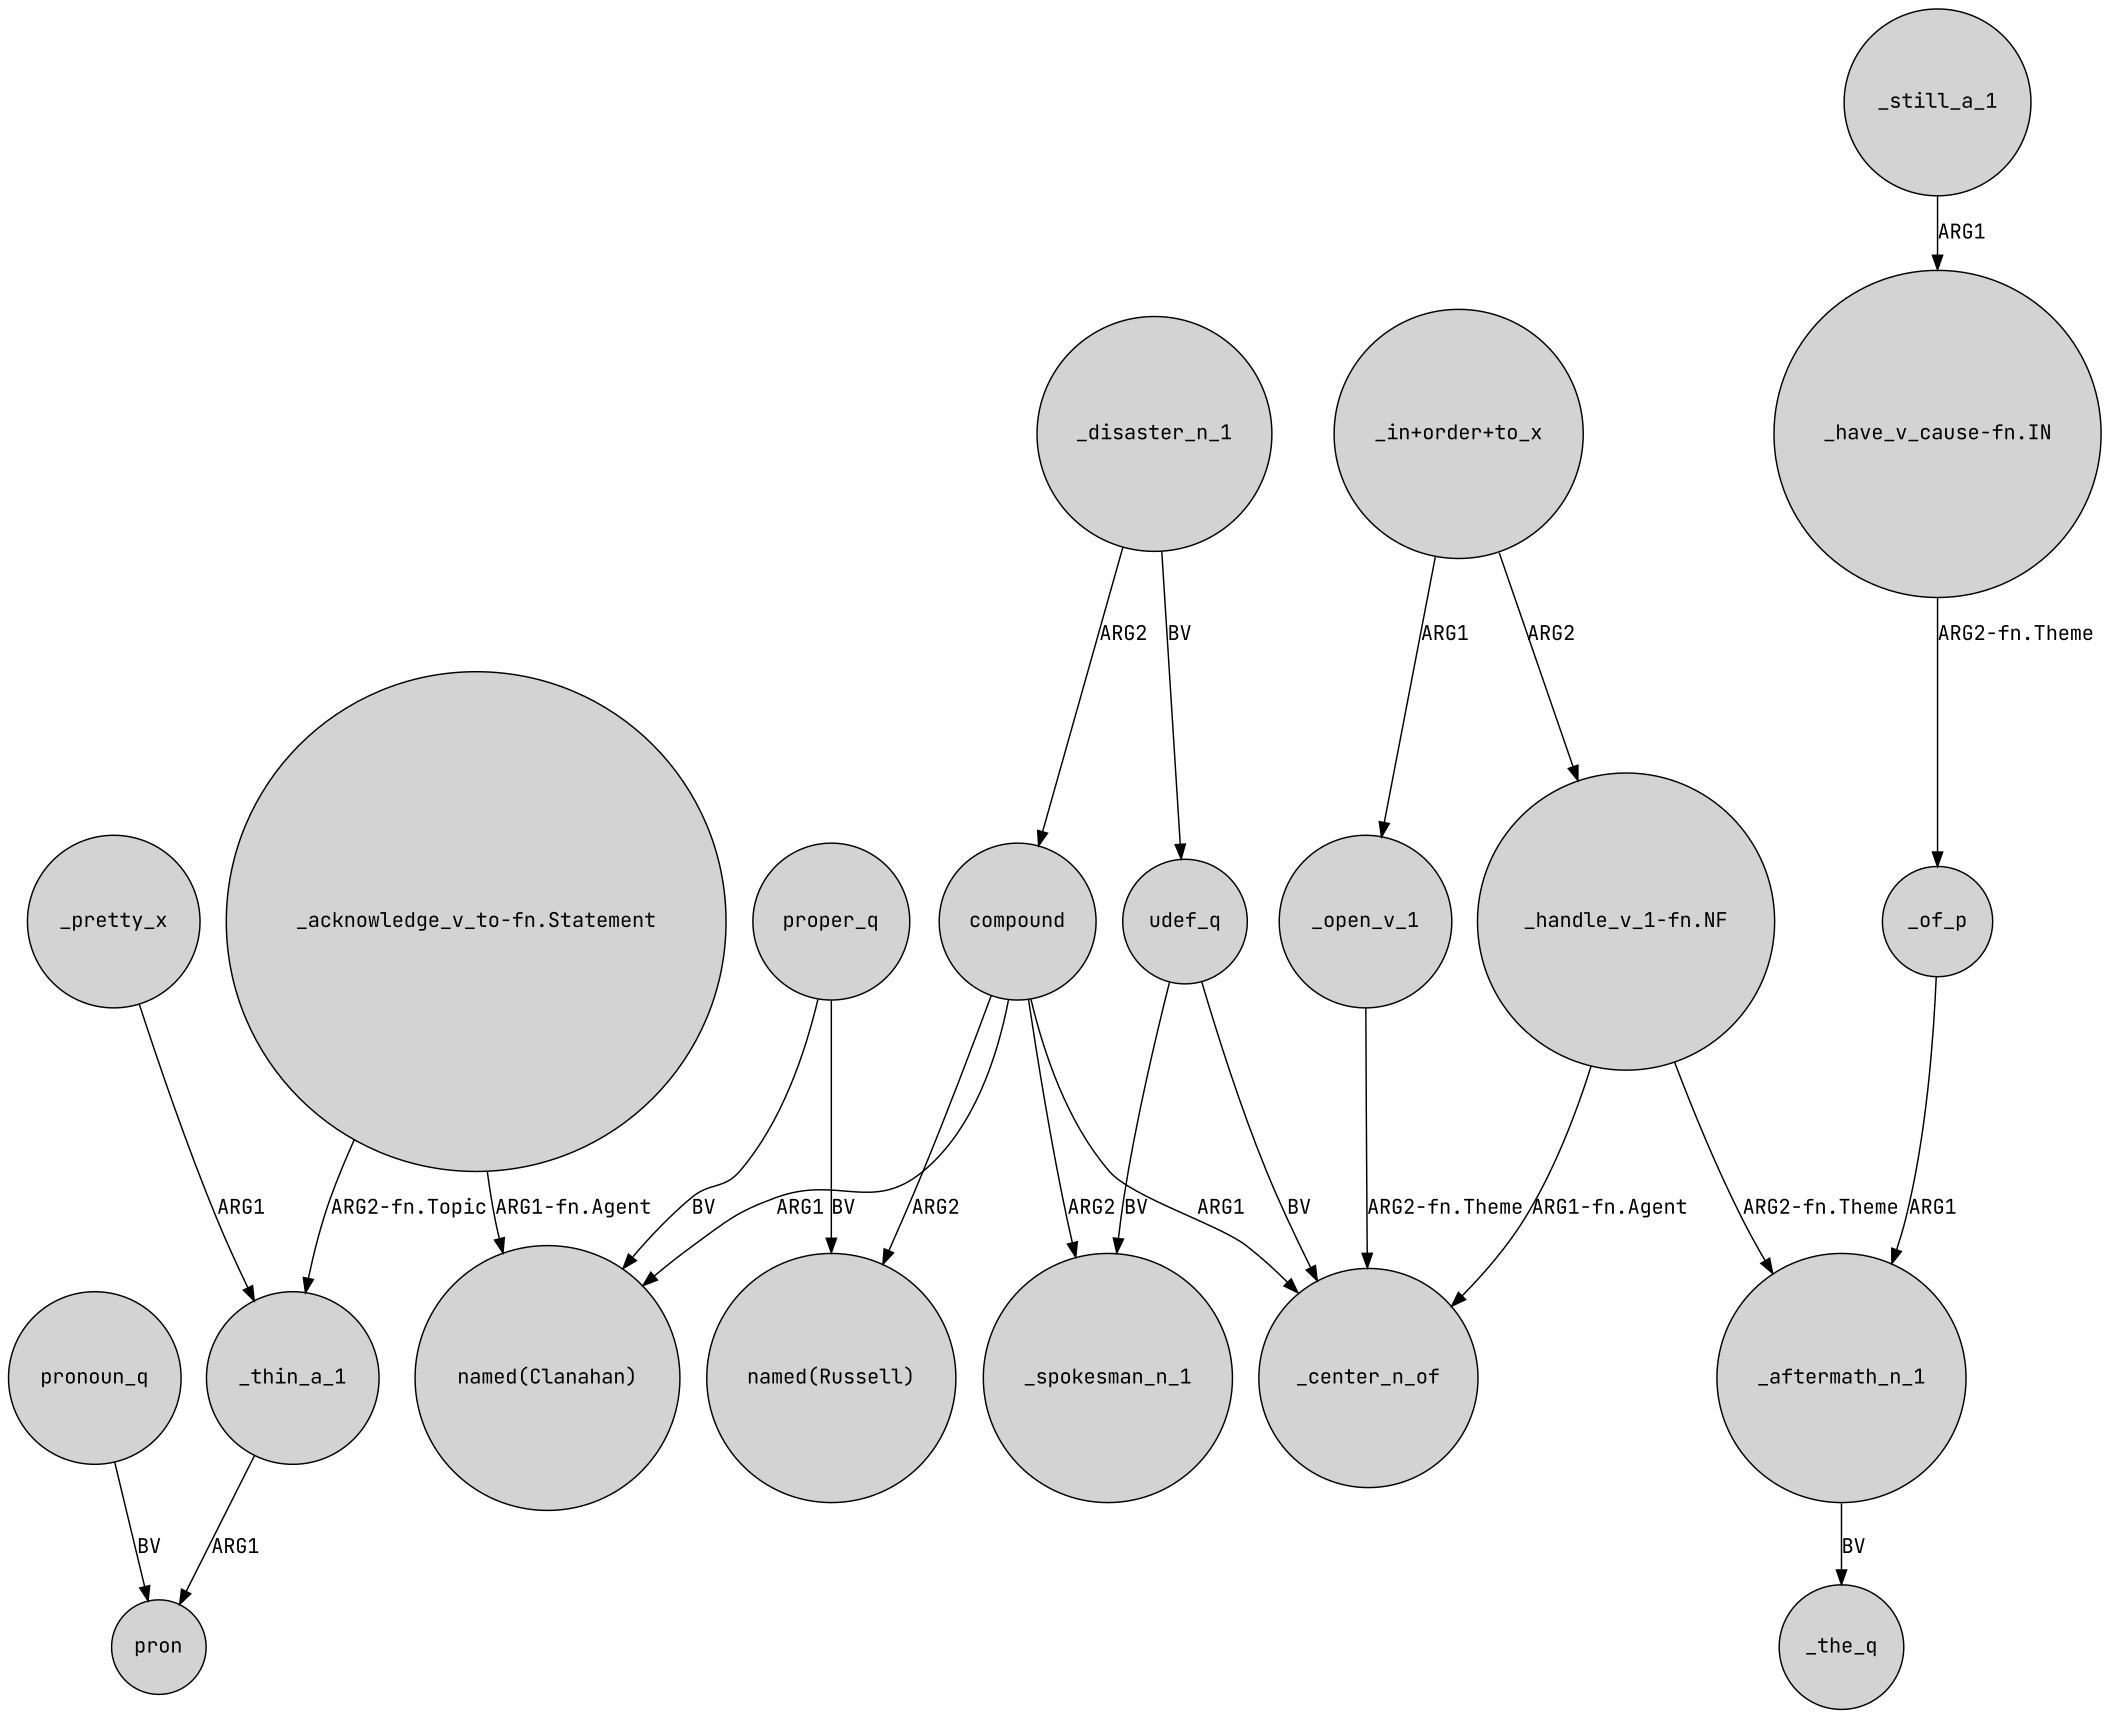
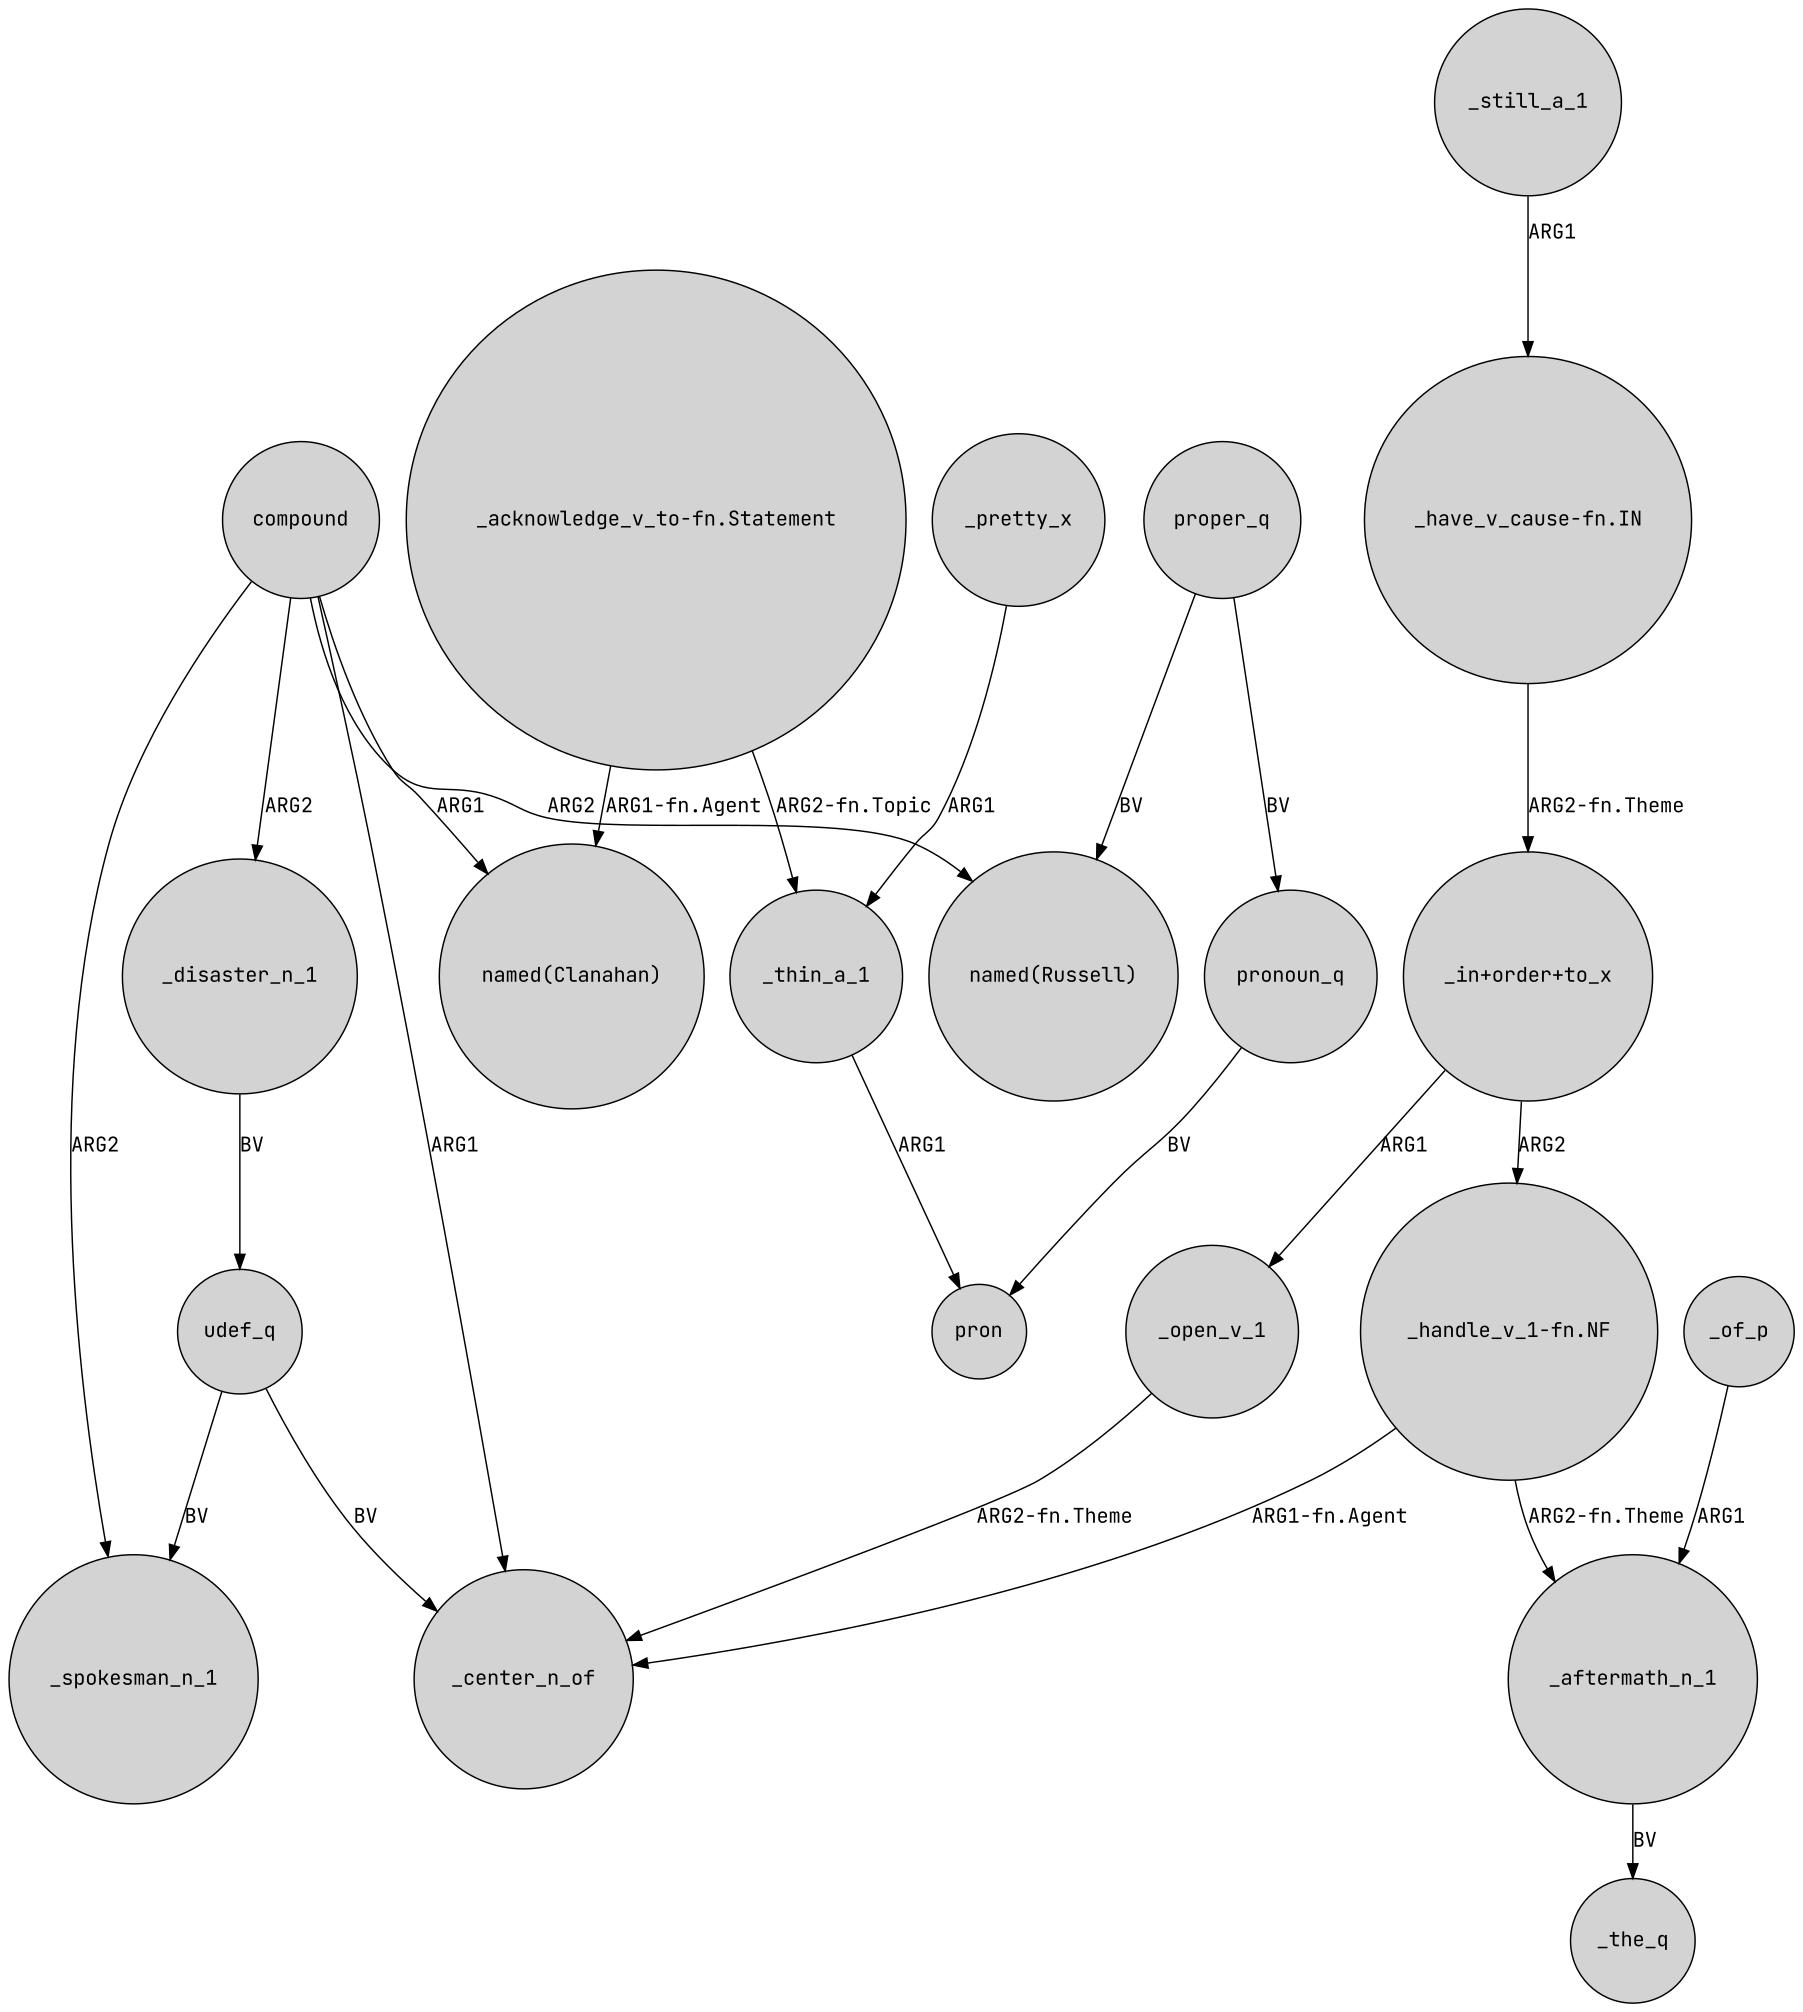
(1083, 689) -> (274, 722)
(1937, 725) -> (1528, 760)
(755, 1151) -> (1255, 737)
